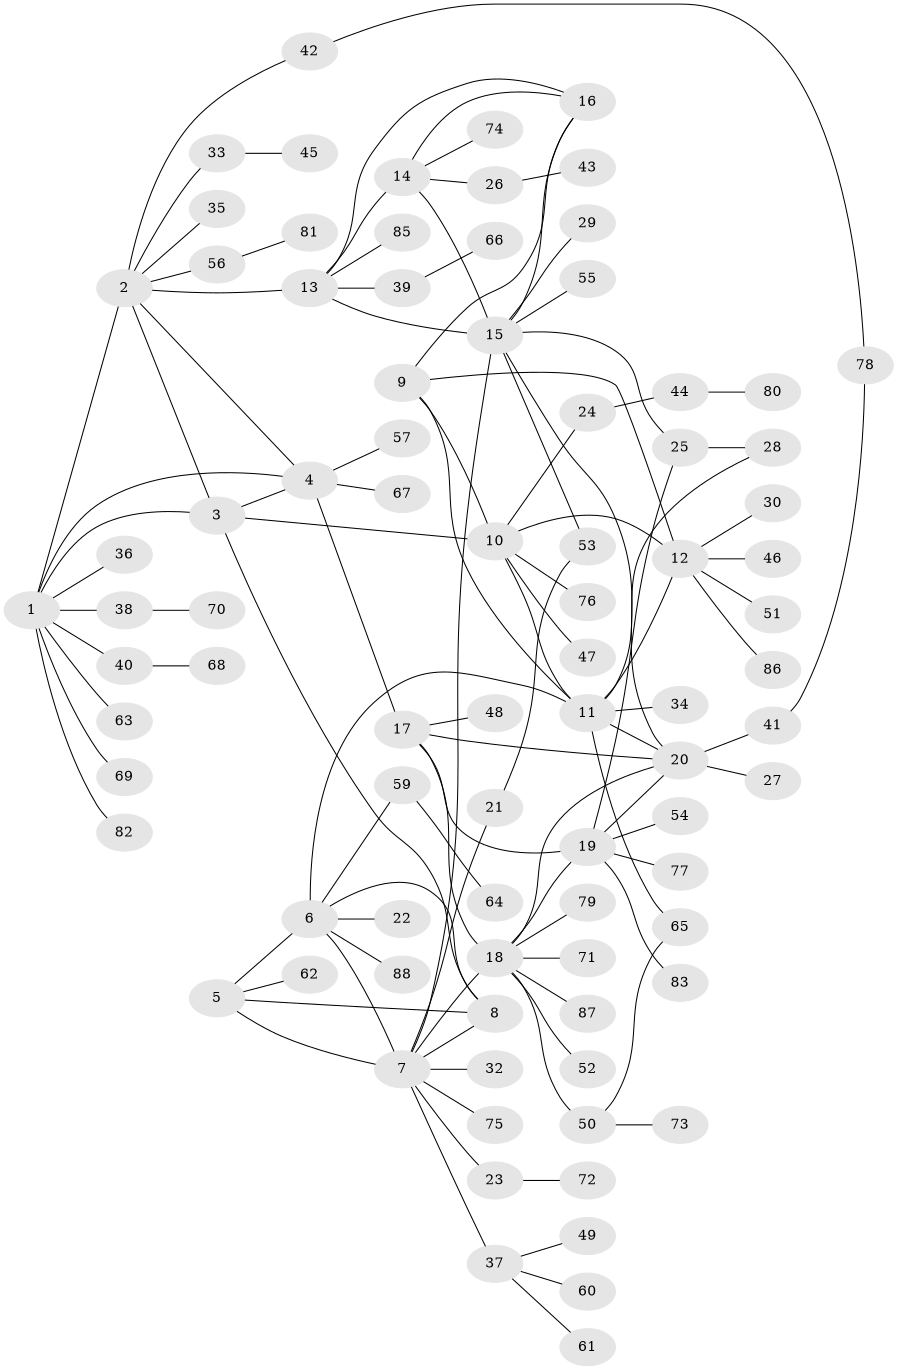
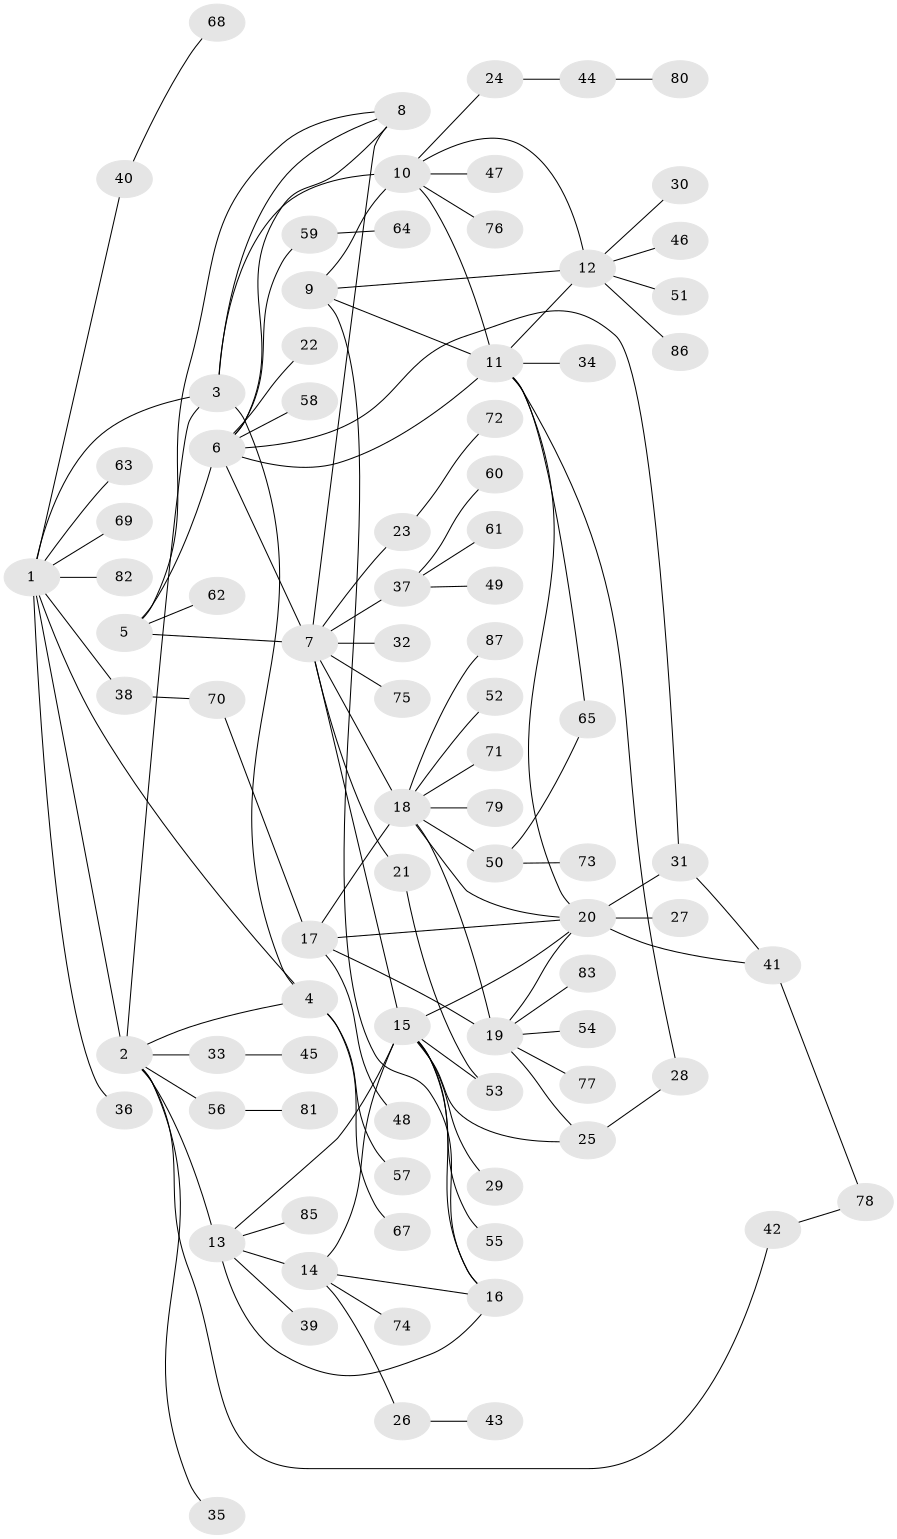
(495, 241) -> none
(356, 605) -> (263, 820)
none -> (680, 862)
(402, 975) -> (310, 401)
